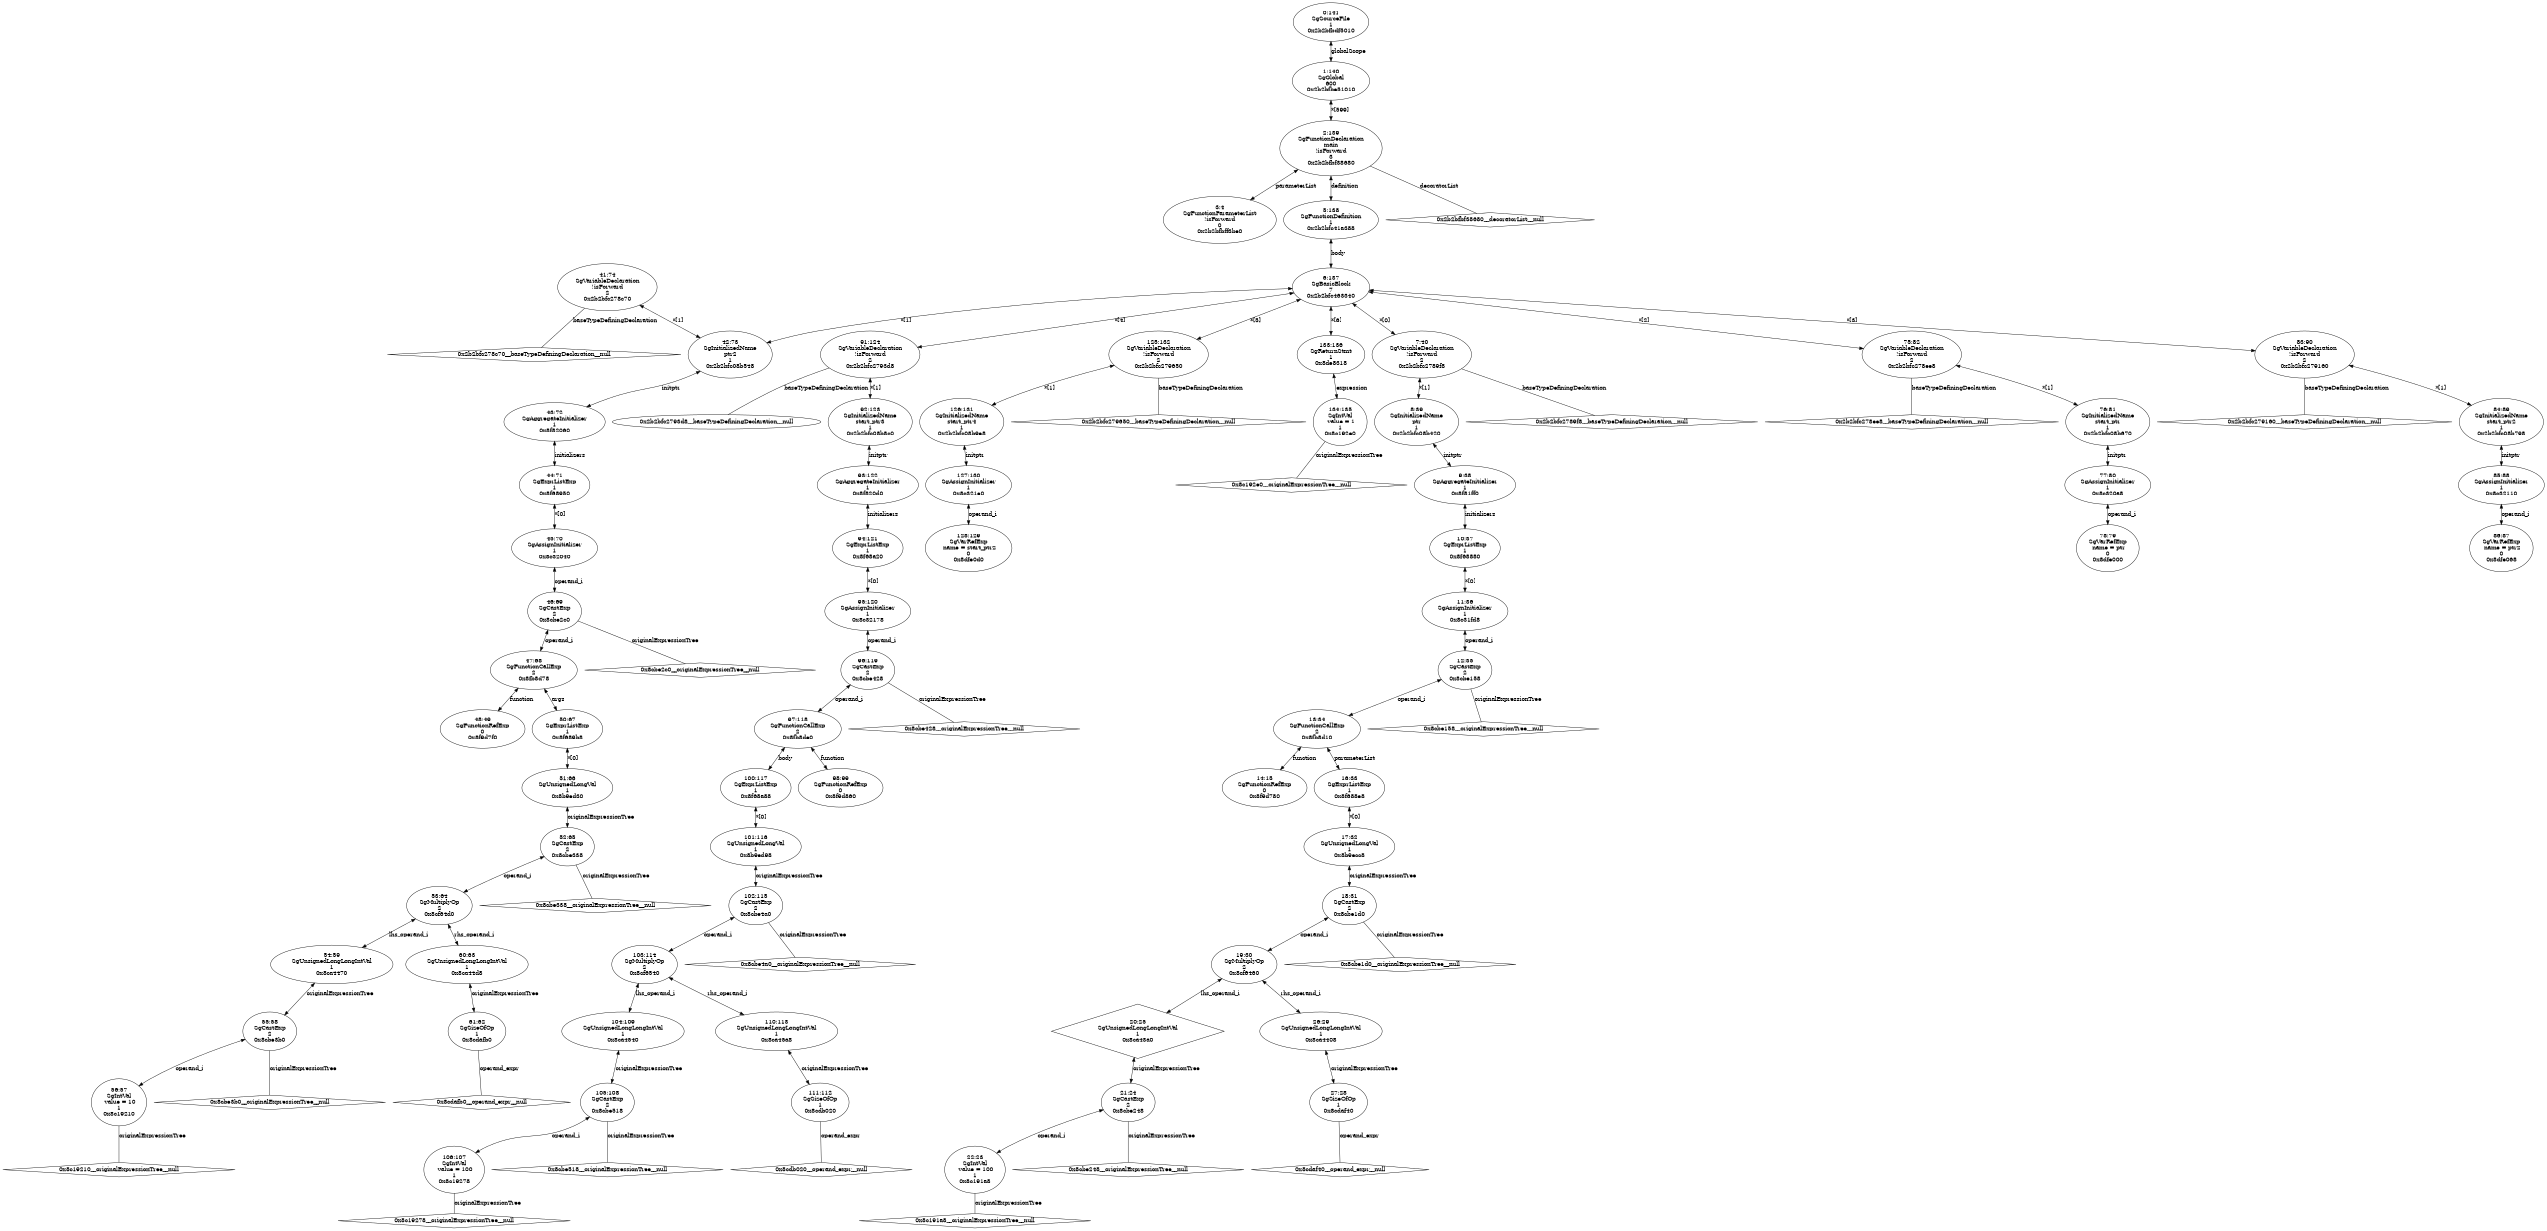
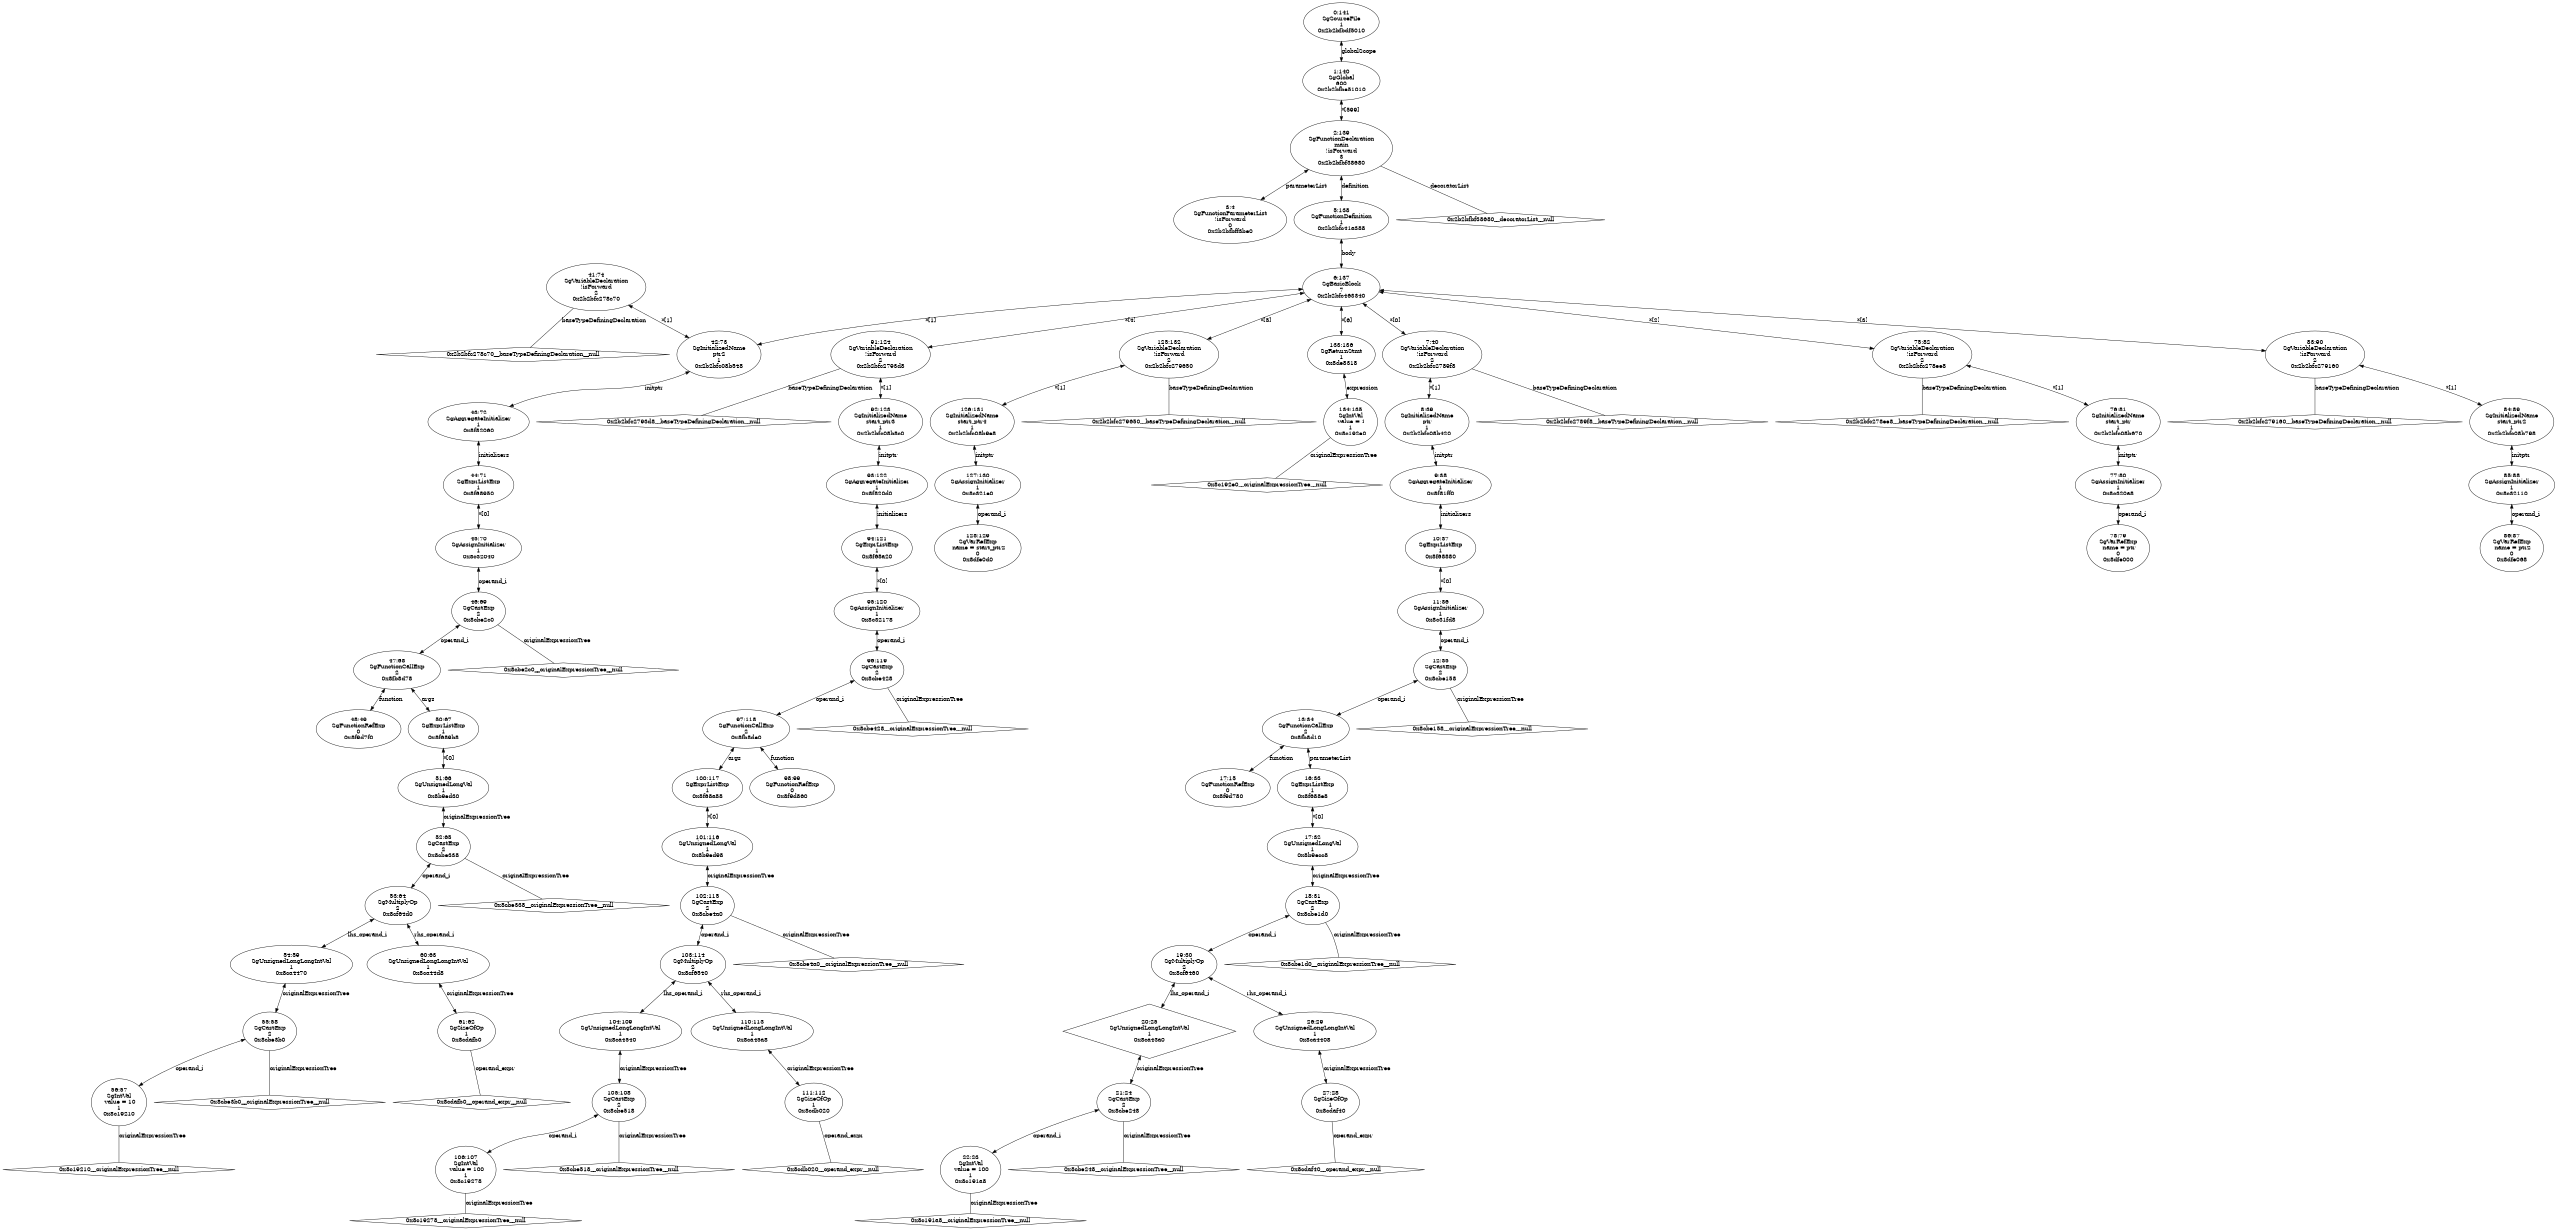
(717, 422) -> (684, 422)
(785, 758) -> (735, 758)
(1265, 788) -> (1228, 788)
